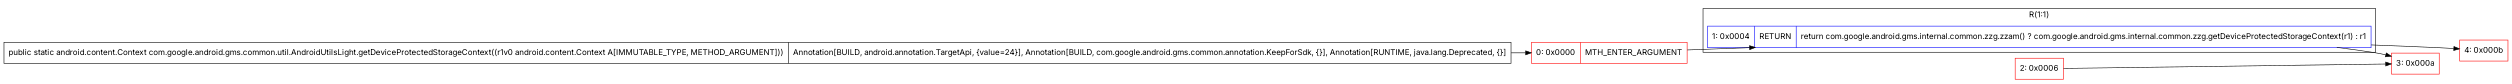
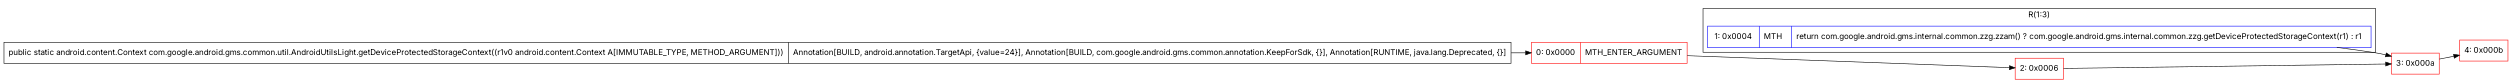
(2039, 15) -> (2039, 15)
(1775, 37) -> (1773, 37)
(2412, 47) -> (2447, 58)
(1718, 49) -> (1848, 62)
